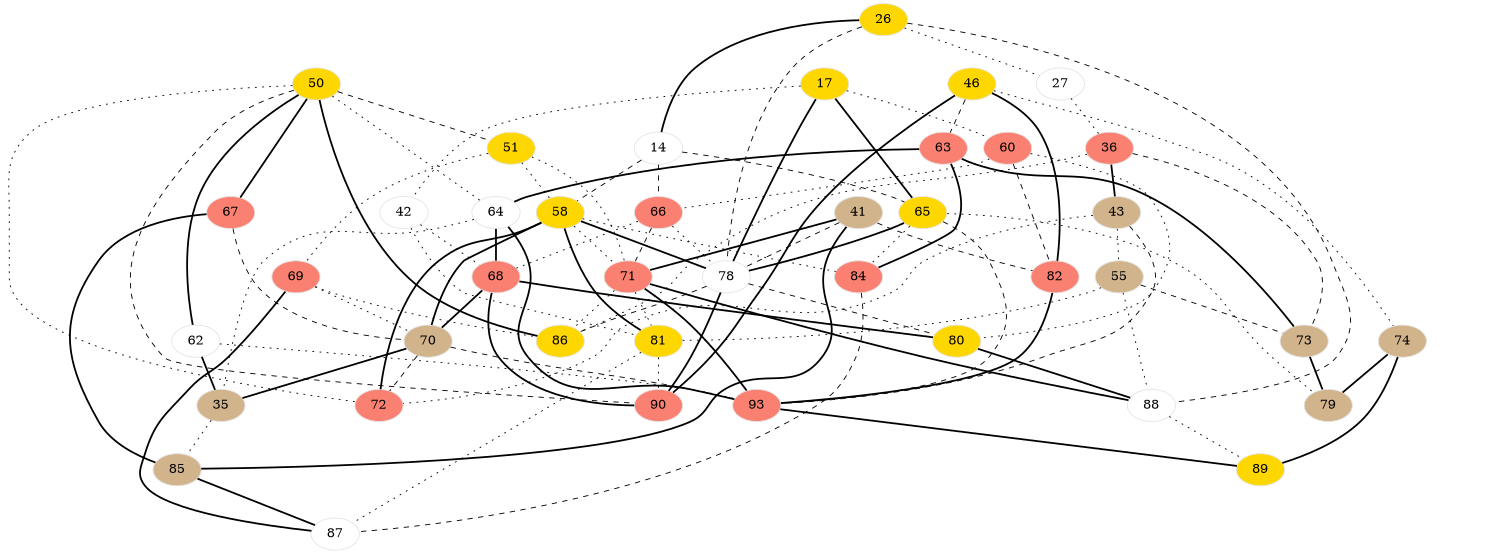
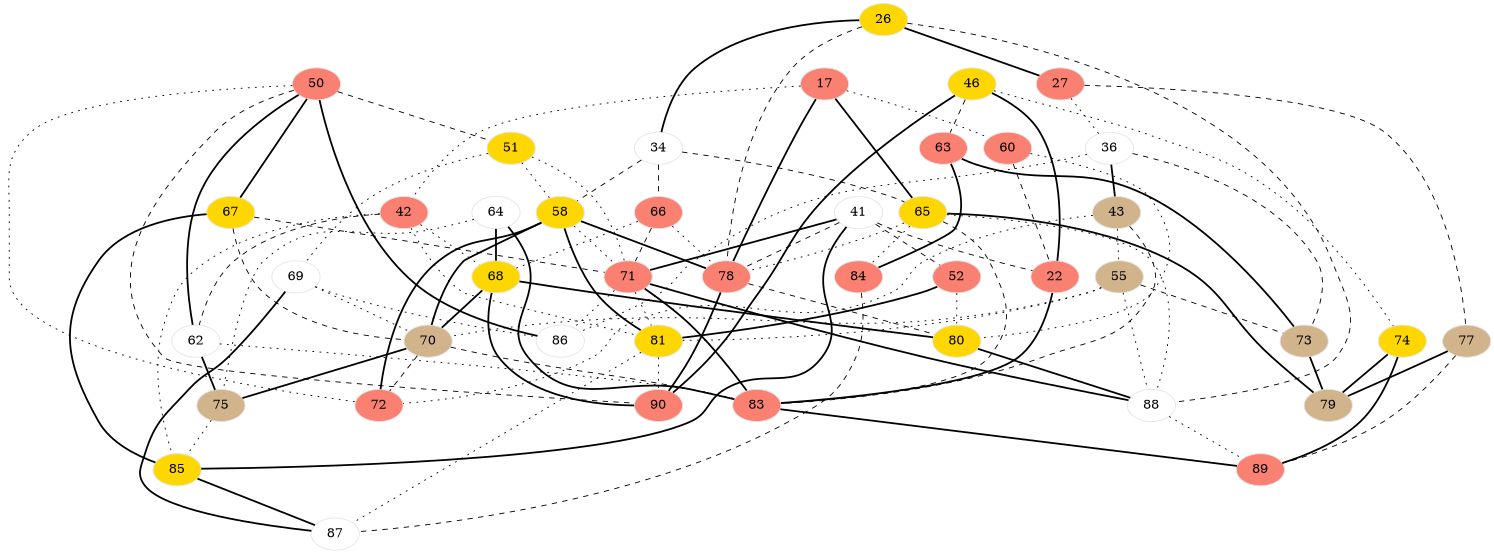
(972, 52) -> (972, 52)
(316, 84) -> (316, 84)
(825, 84) -> (825, 84)
(1060, 84) -> (1060, 84)
(406, 148) -> none
(659, 148) -> (659, 148)
(1109, 148) -> (1109, 148)
(705, 163) -> none
(828, 187) -> none
(231, 213) -> (231, 213)
(404, 213) -> (404, 213)
(859, 213) -> (859, 213)
none -> (269, 240)
none -> (429, 245)
(703, 245) -> none
(823, 251) -> (823, 251)
(1155, 254) -> (1155, 254)
none -> (196, 270)
(296, 277) -> (296, 277)
(496, 277) -> (496, 277)
(726, 277) -> (726, 277)
none -> (957, 277)
(1055, 277) -> (1055, 277)
none -> (1165, 287)
(650, 307) -> none
none -> (728, 319)
(560, 341) -> (560, 341)
(1402, 341) -> (1402, 341)
none -> (1467, 341)
(221, 405) -> (221, 405)
(757, 405) -> (757, 405)
(177, 470) -> (177, 470)
(1260, 470) -> (1260, 470)
